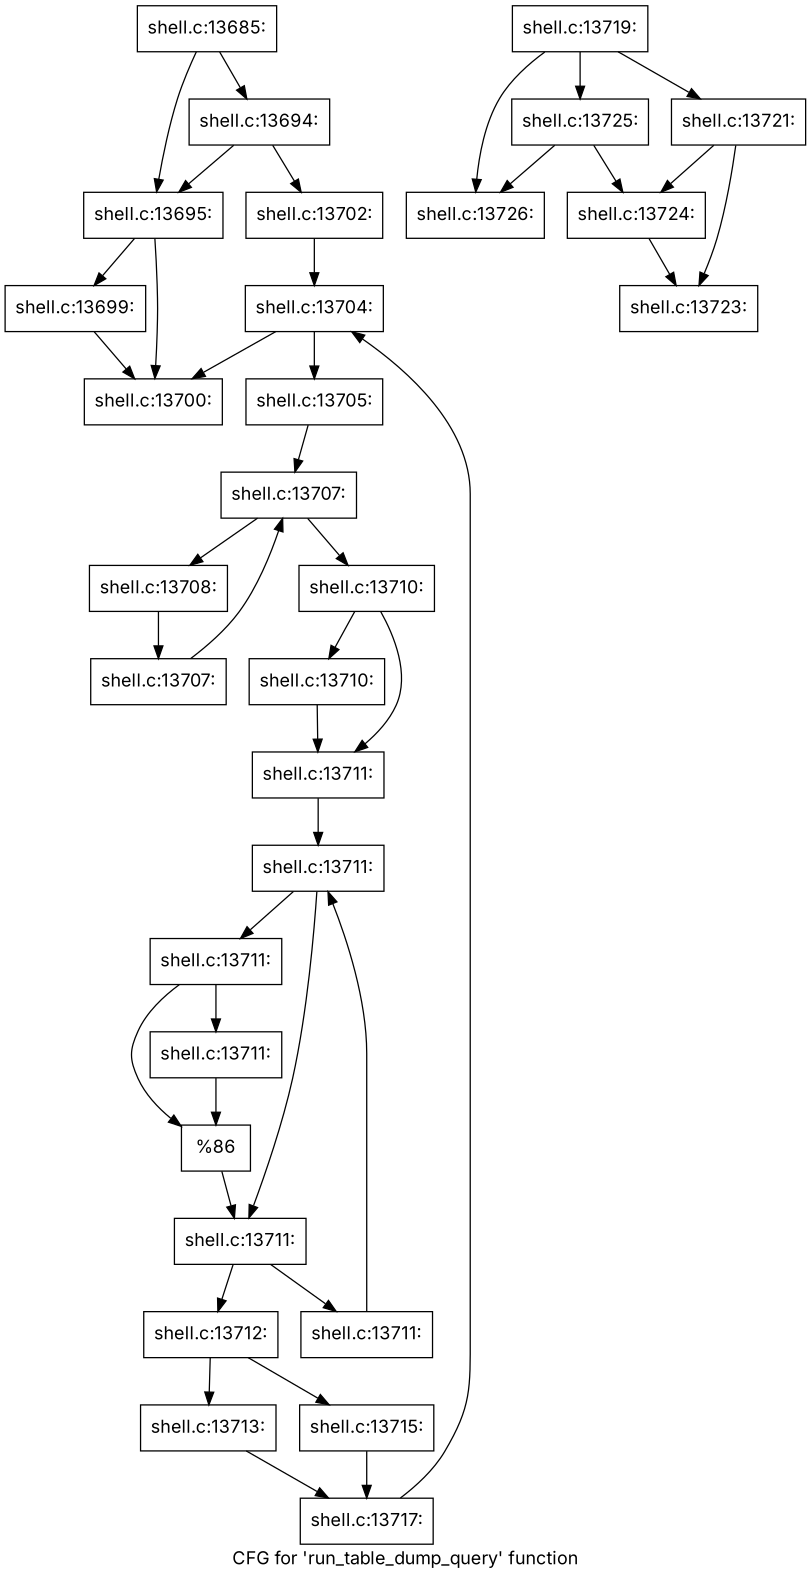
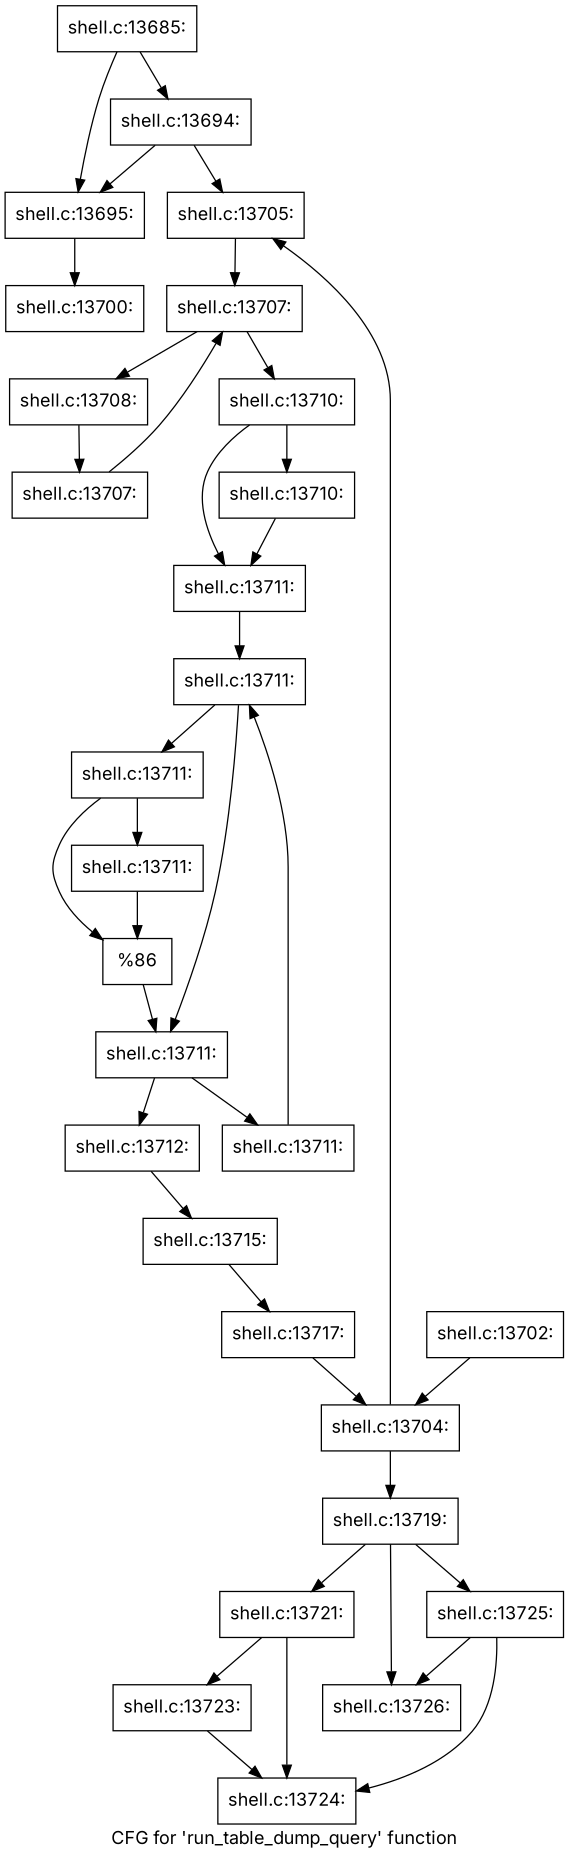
(284, 163) -> (205, 163)
(659, 256) -> (230, 1750)
(75, 309) -> none
(240, 352) -> (390, 1468)
(208, 1428) -> none
